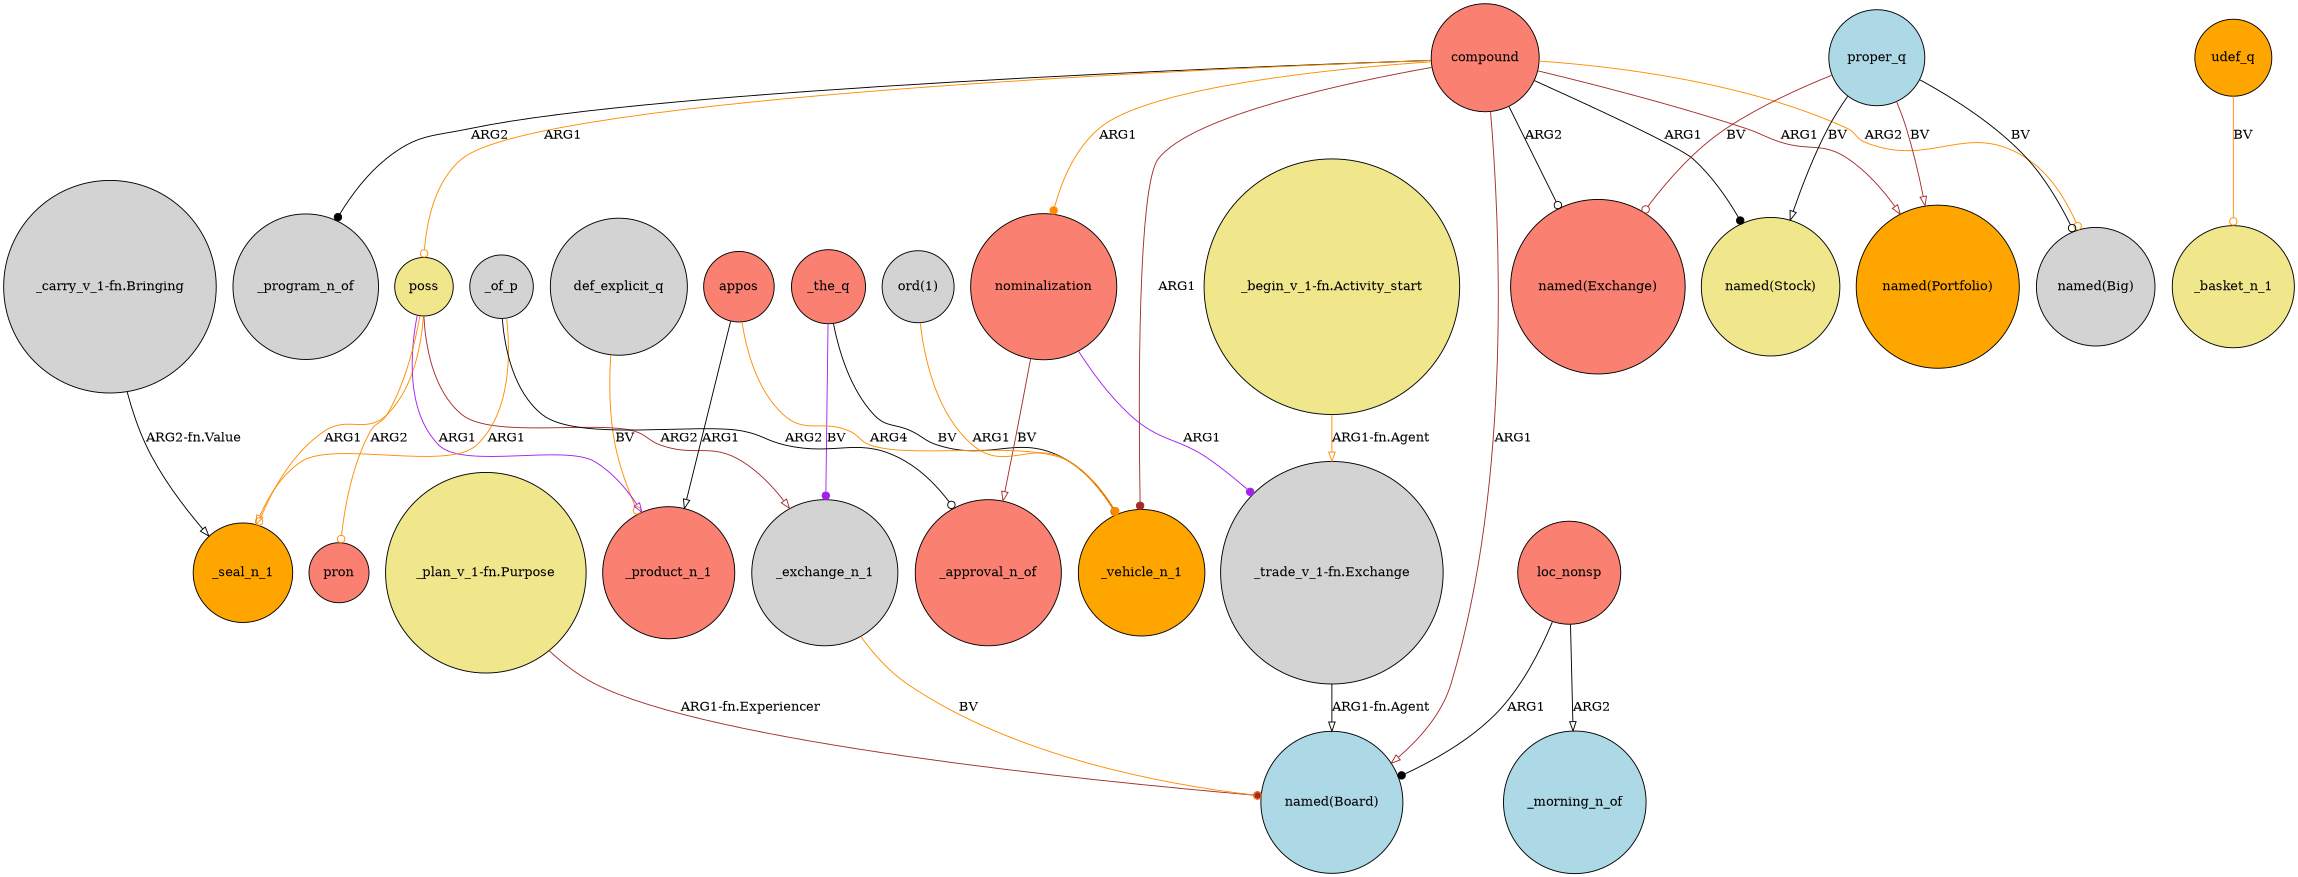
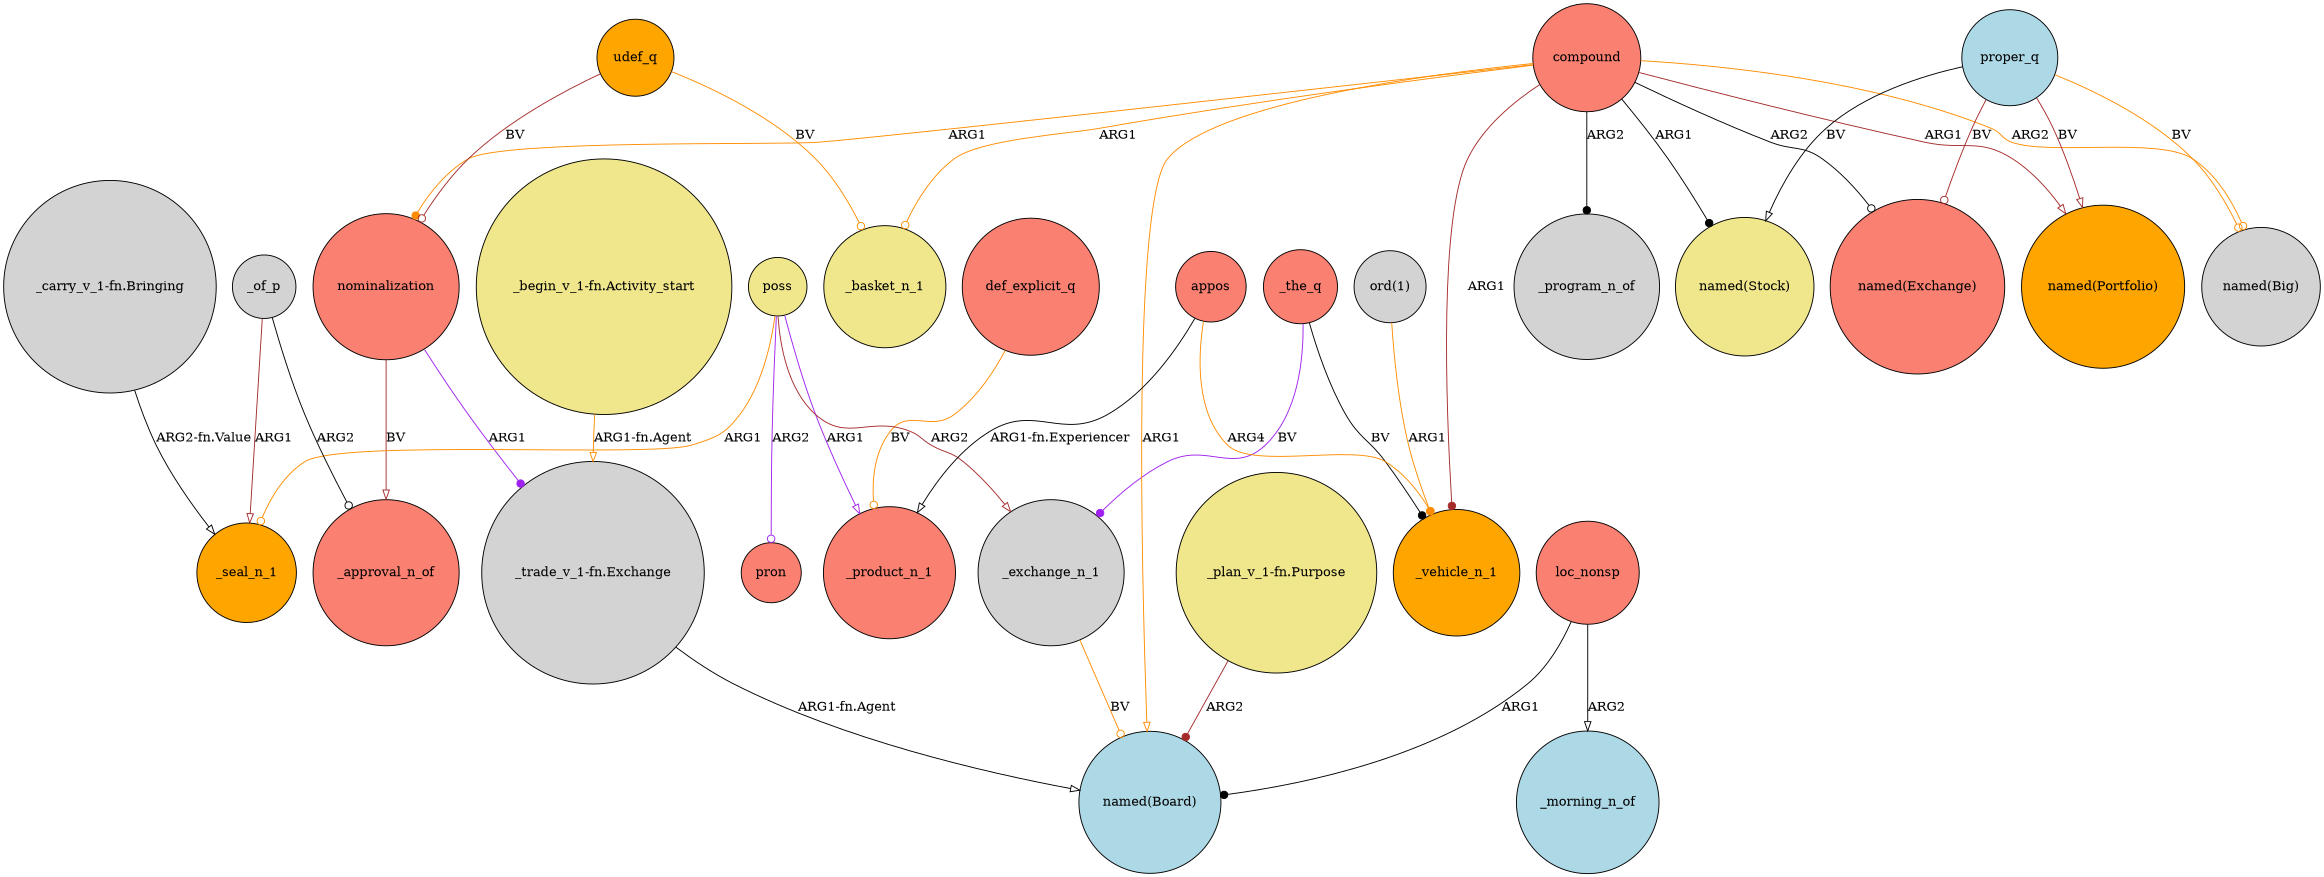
(812, 97) -> (1203, 111)
none -> (501, 131)
(2007, 140) -> (2161, 132)
(619, 287) -> (1031, 287)
(370, 433) -> (772, 425)
(721, 438) -> (1060, 438)
(1493, 445) -> (1148, 248)
(422, 456) -> (256, 416)
(750, 707) -> (1225, 707)
